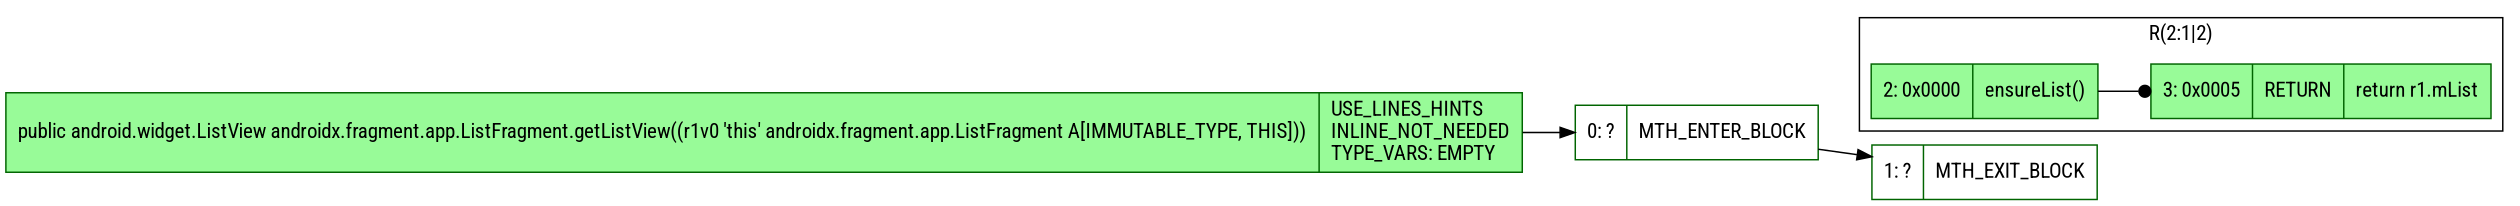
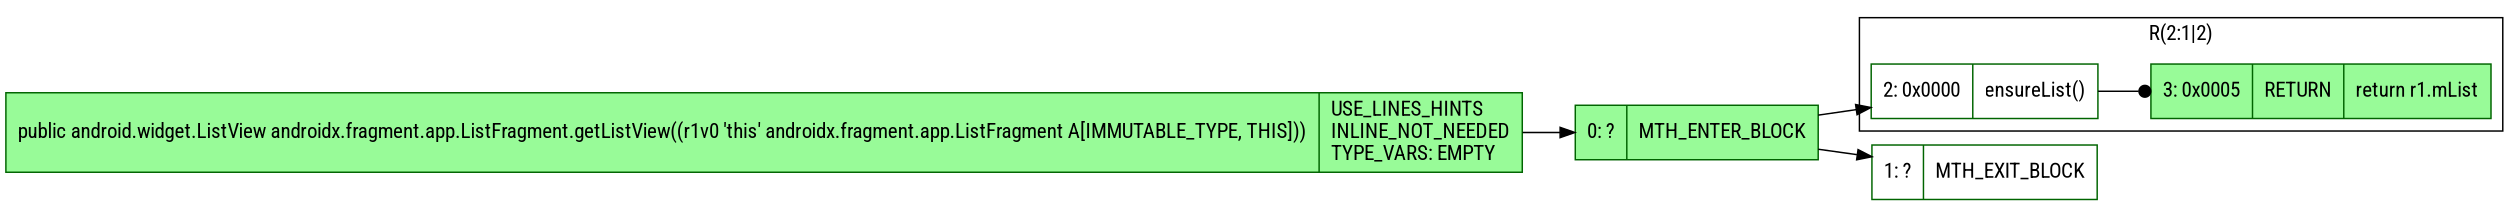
(1985, 91) -> (1985, 91)
none -> (1837, 112)
(1697, 132) -> (1697, 132)
